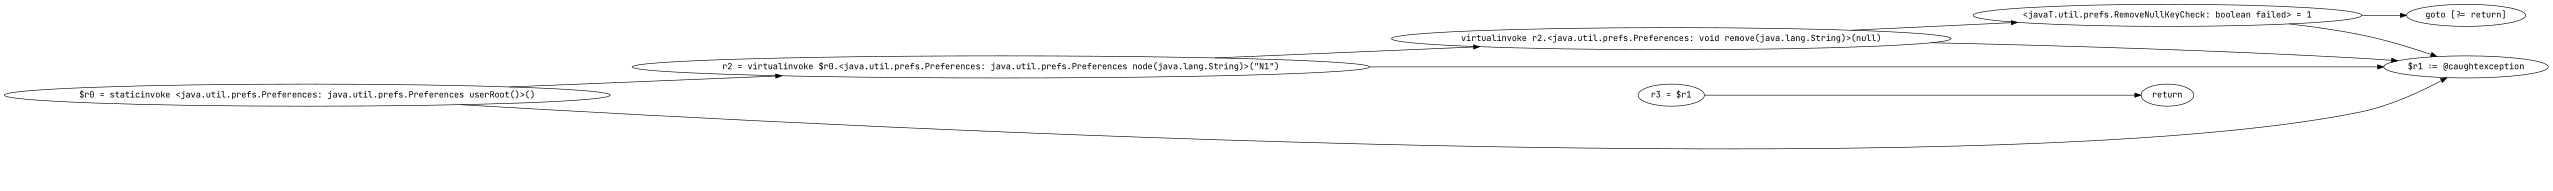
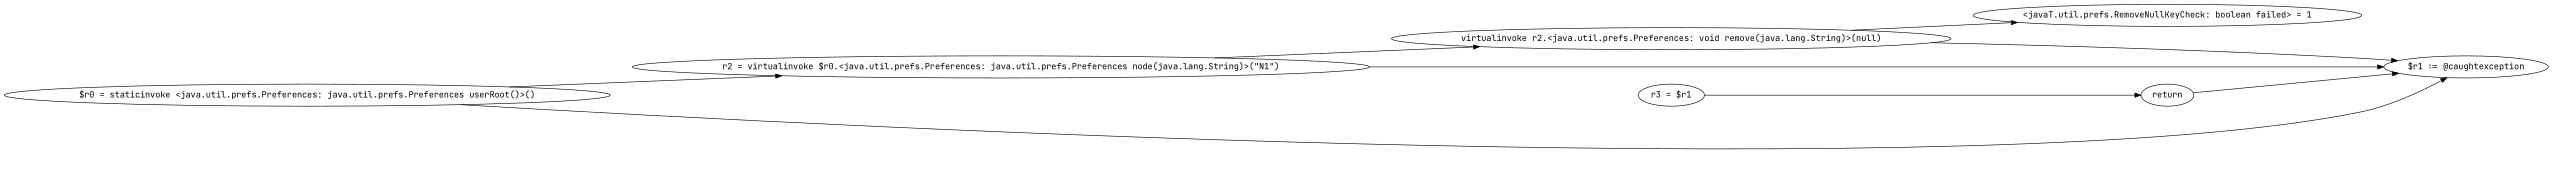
(2466, 15) -> none
(2361, 35) -> (2293, 83)
